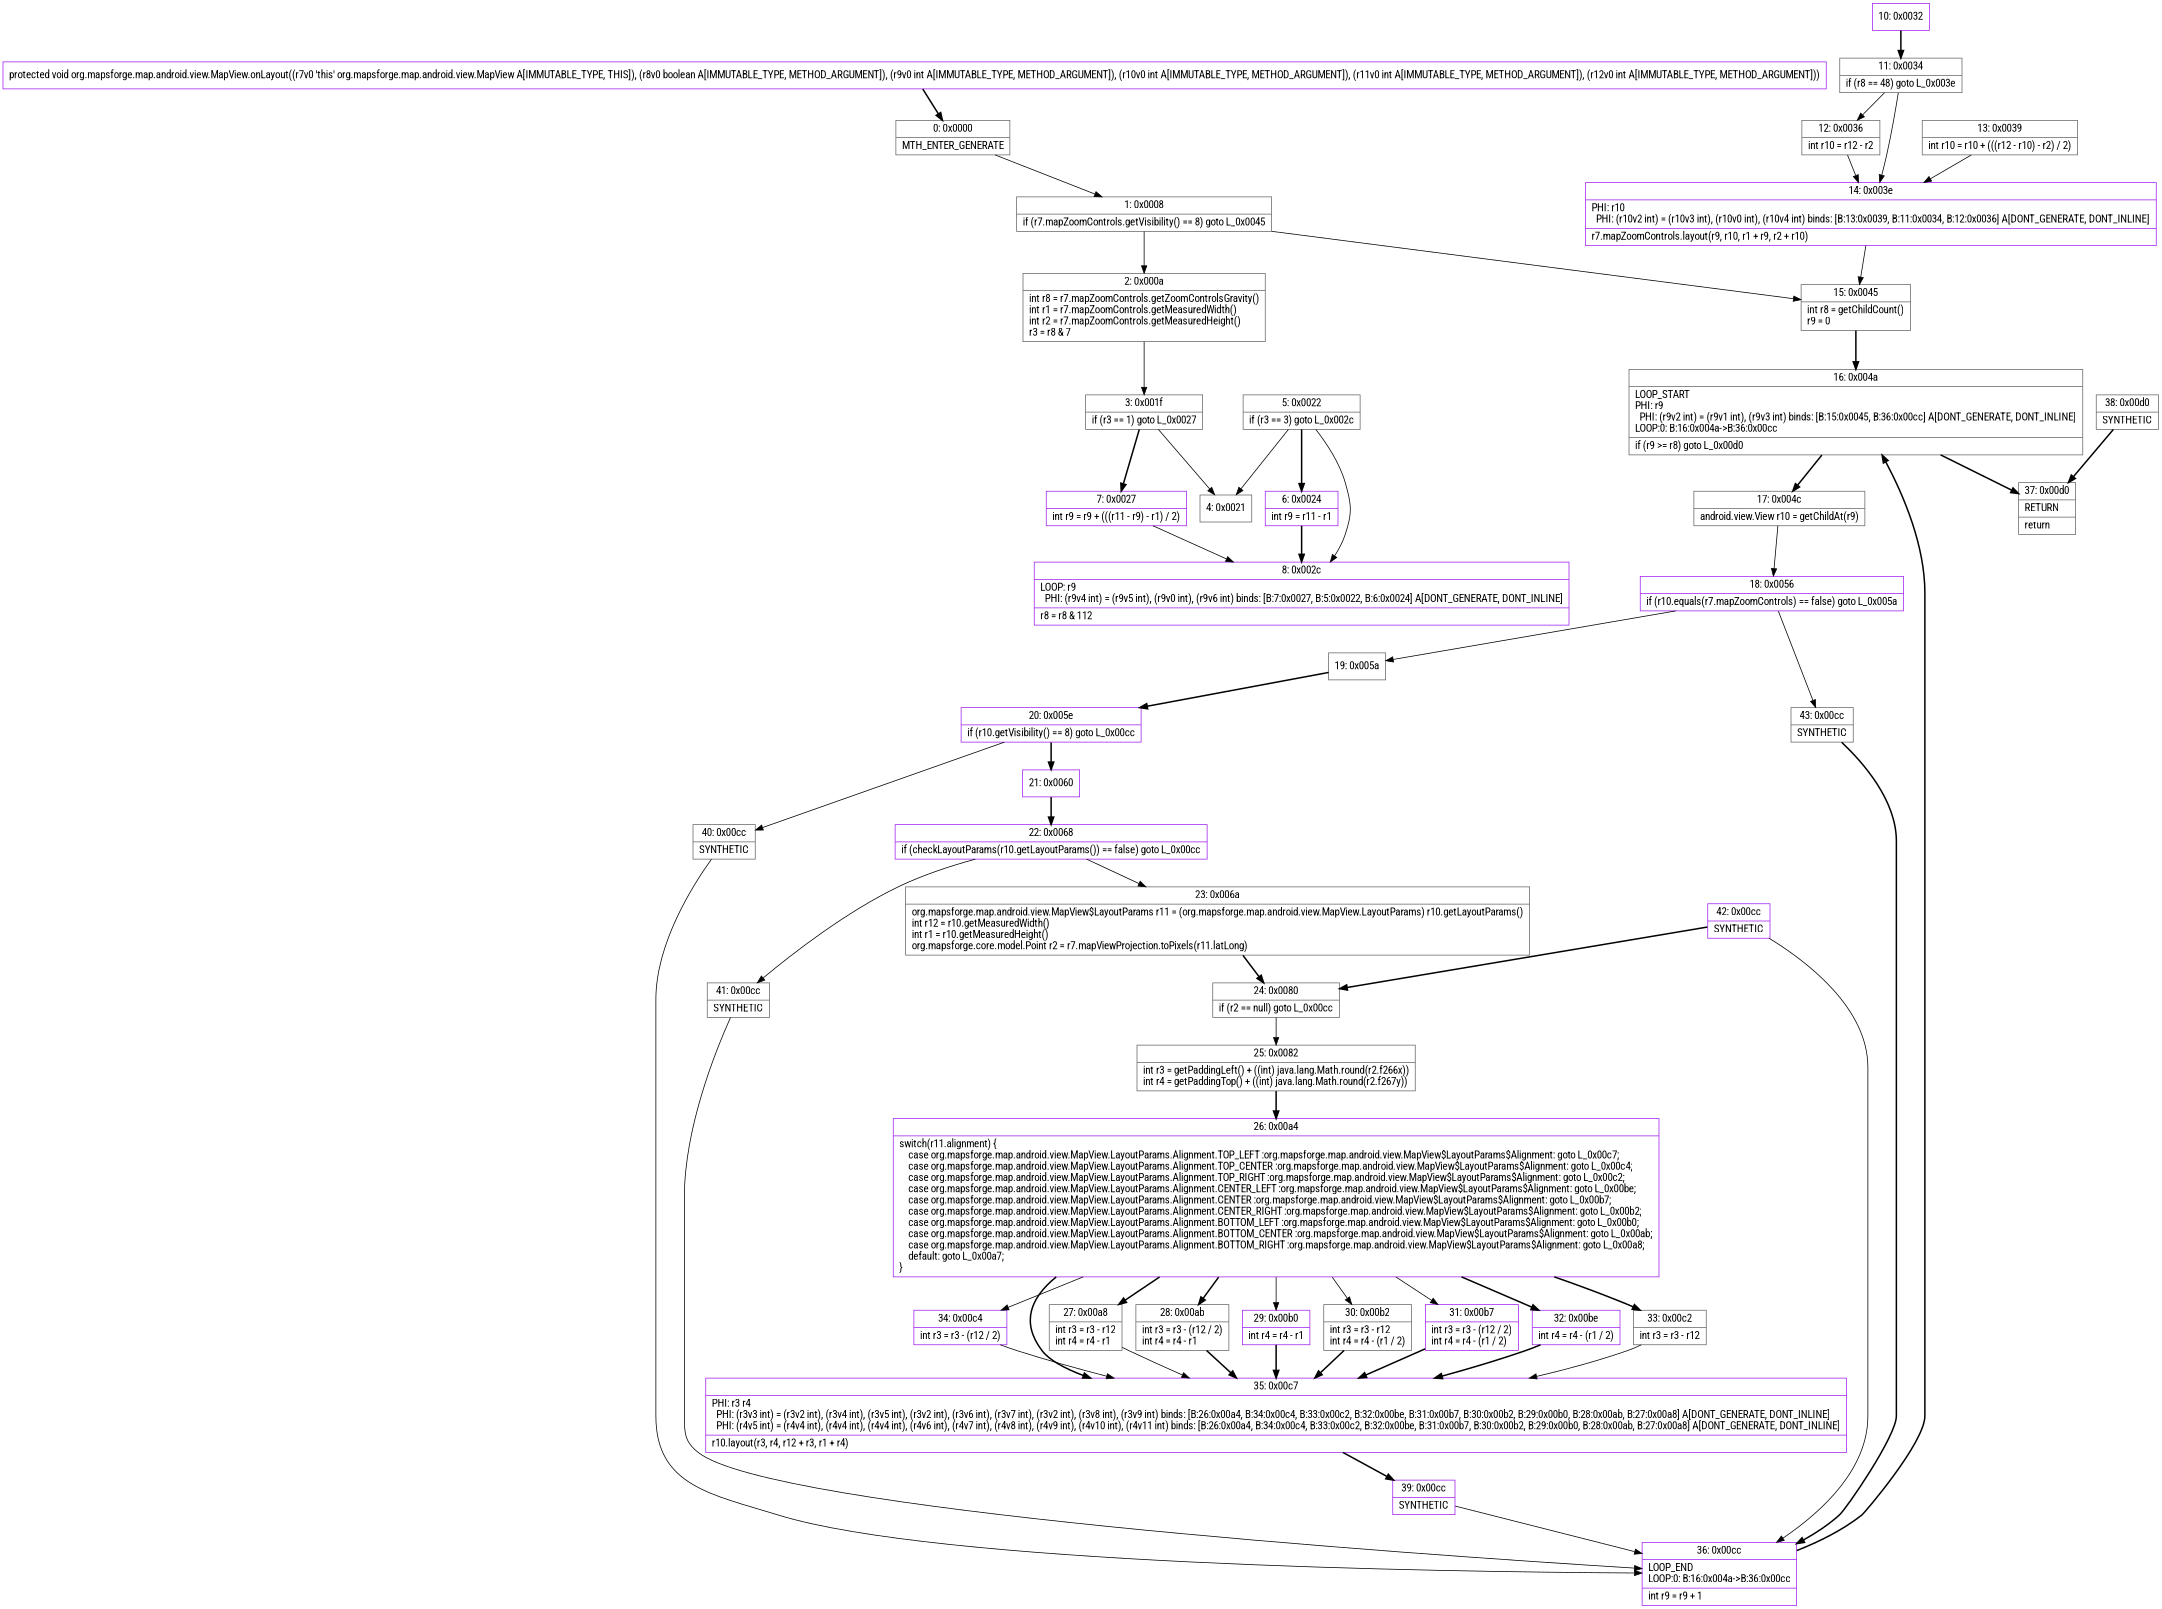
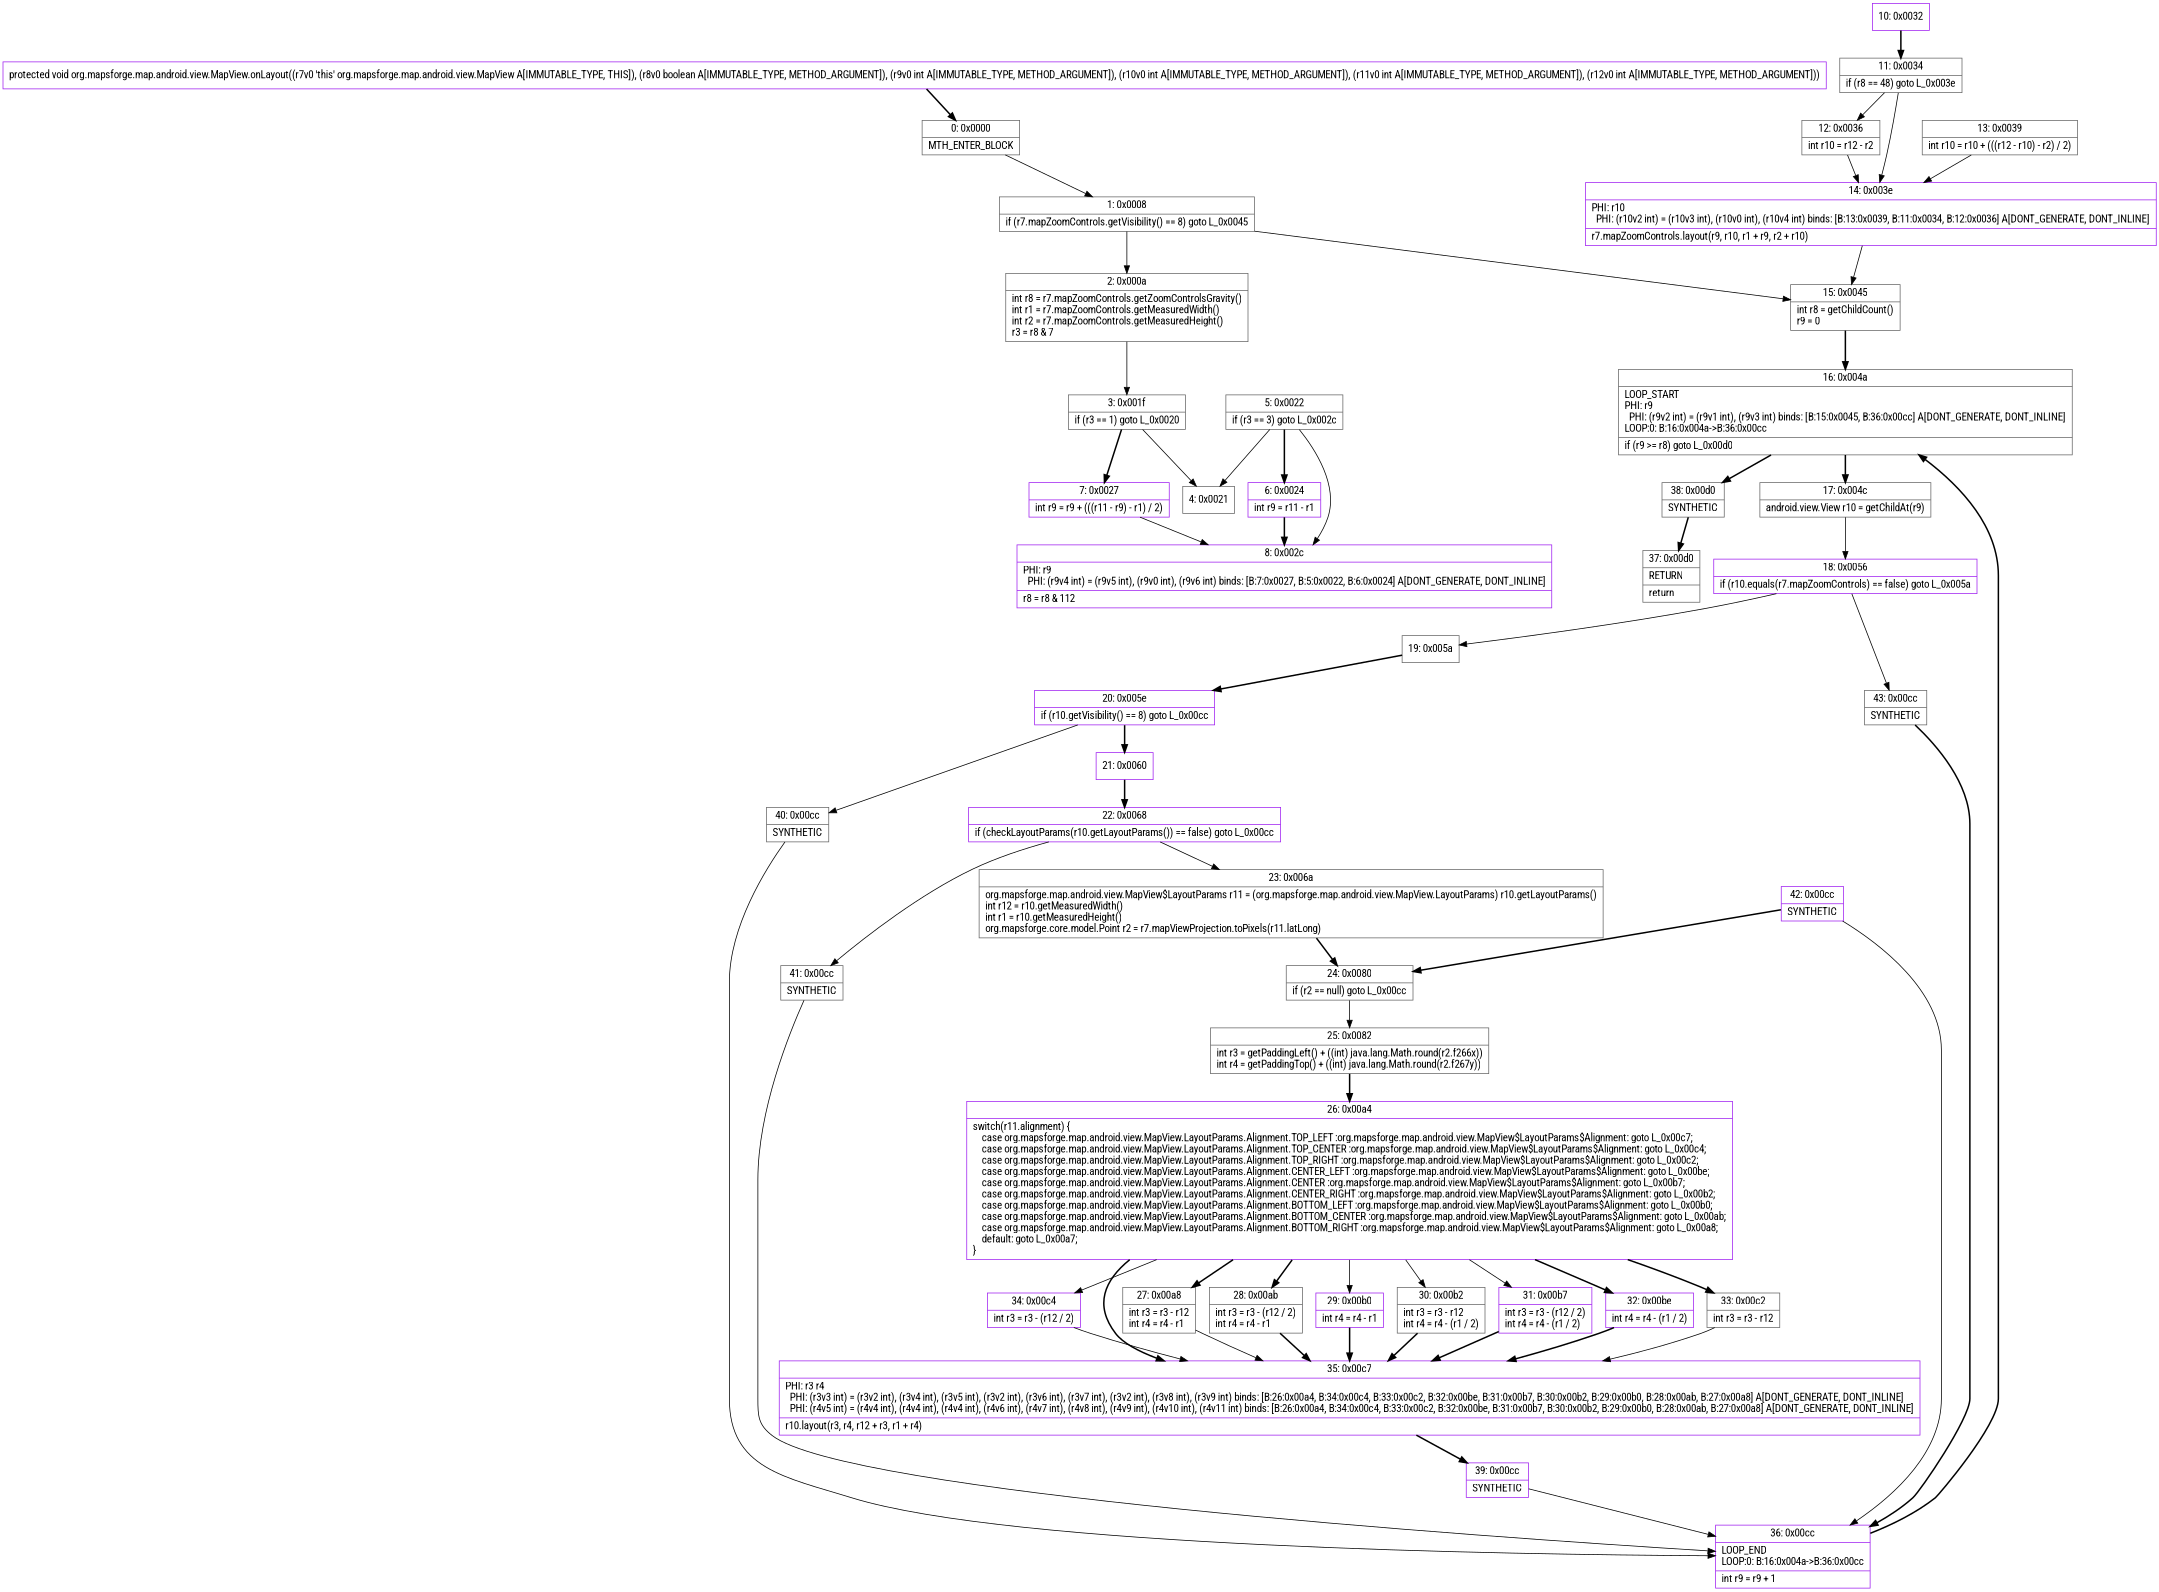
(953, 146) -> (971, 146)
(1144, 420) -> (1127, 420)
(1976, 473) -> (1750, 467)
(1059, 588) -> (1038, 570)
